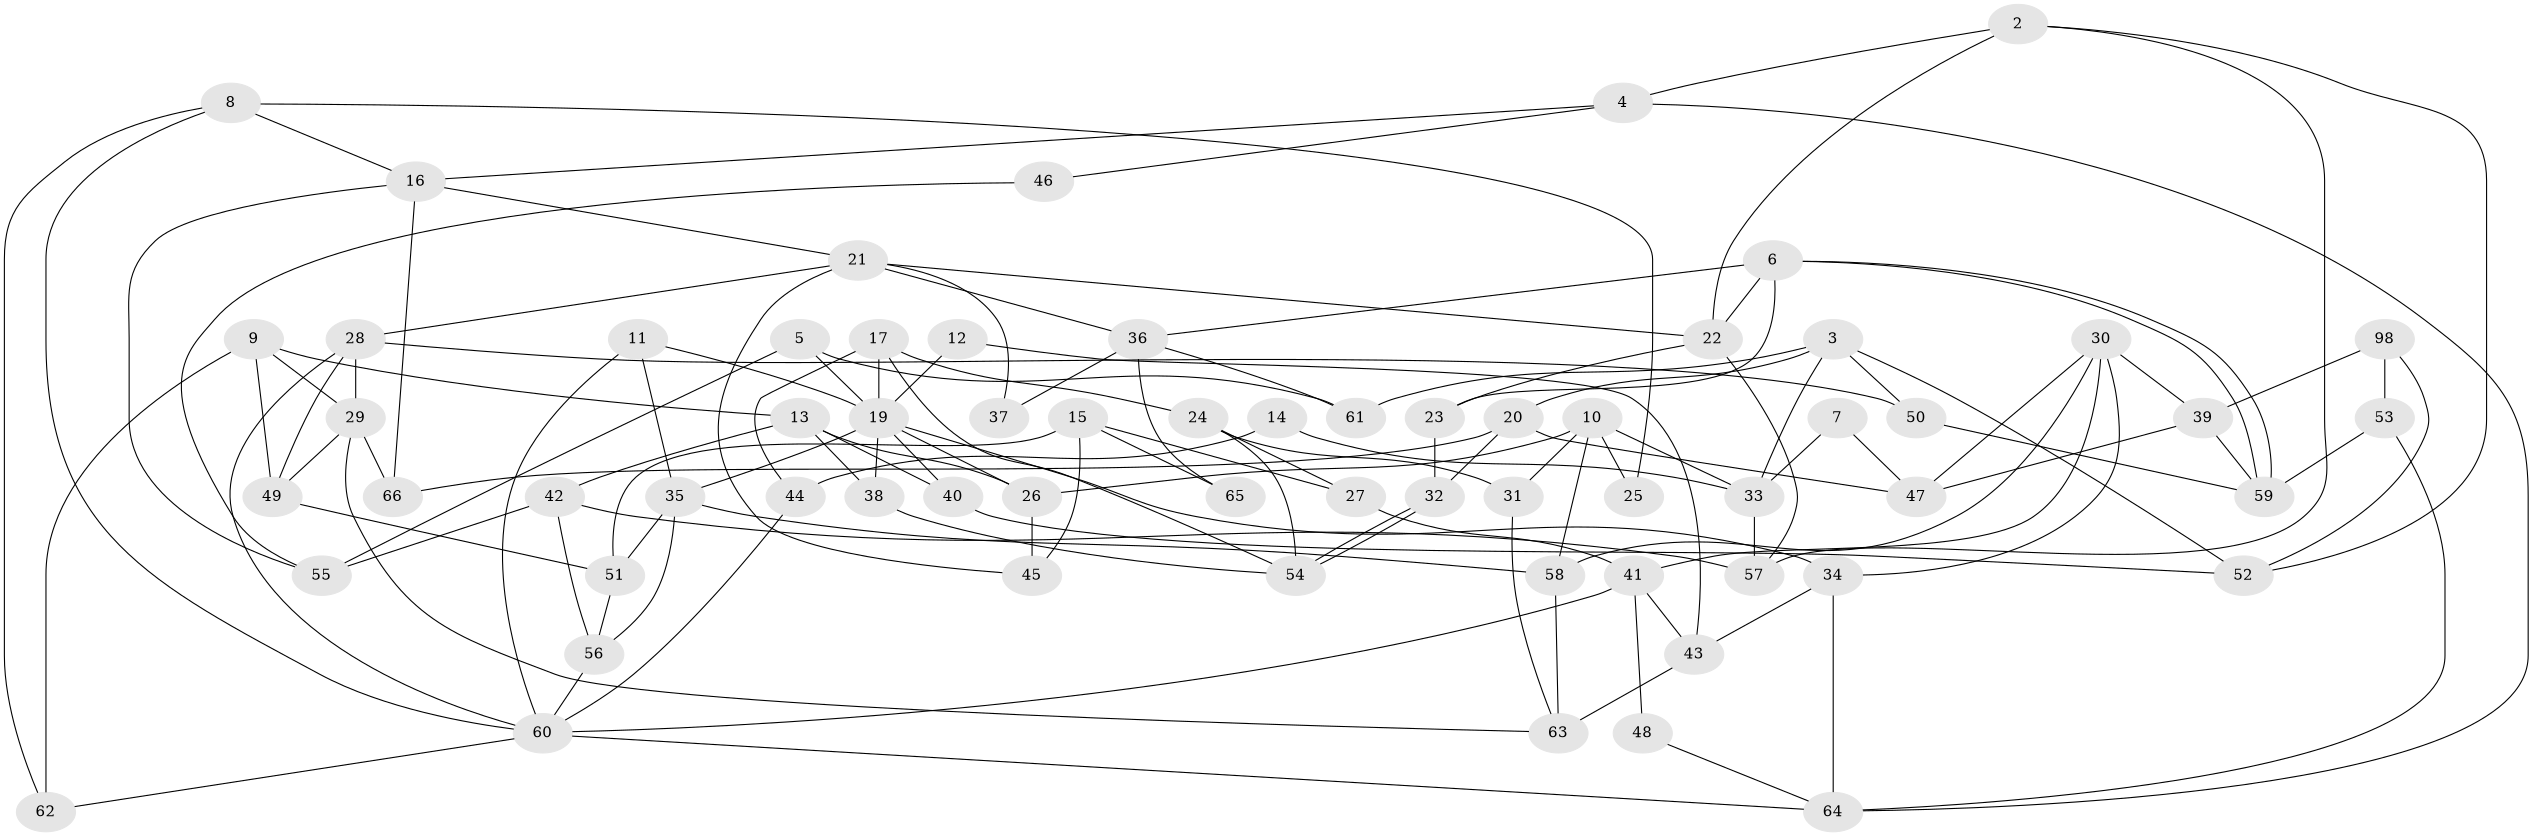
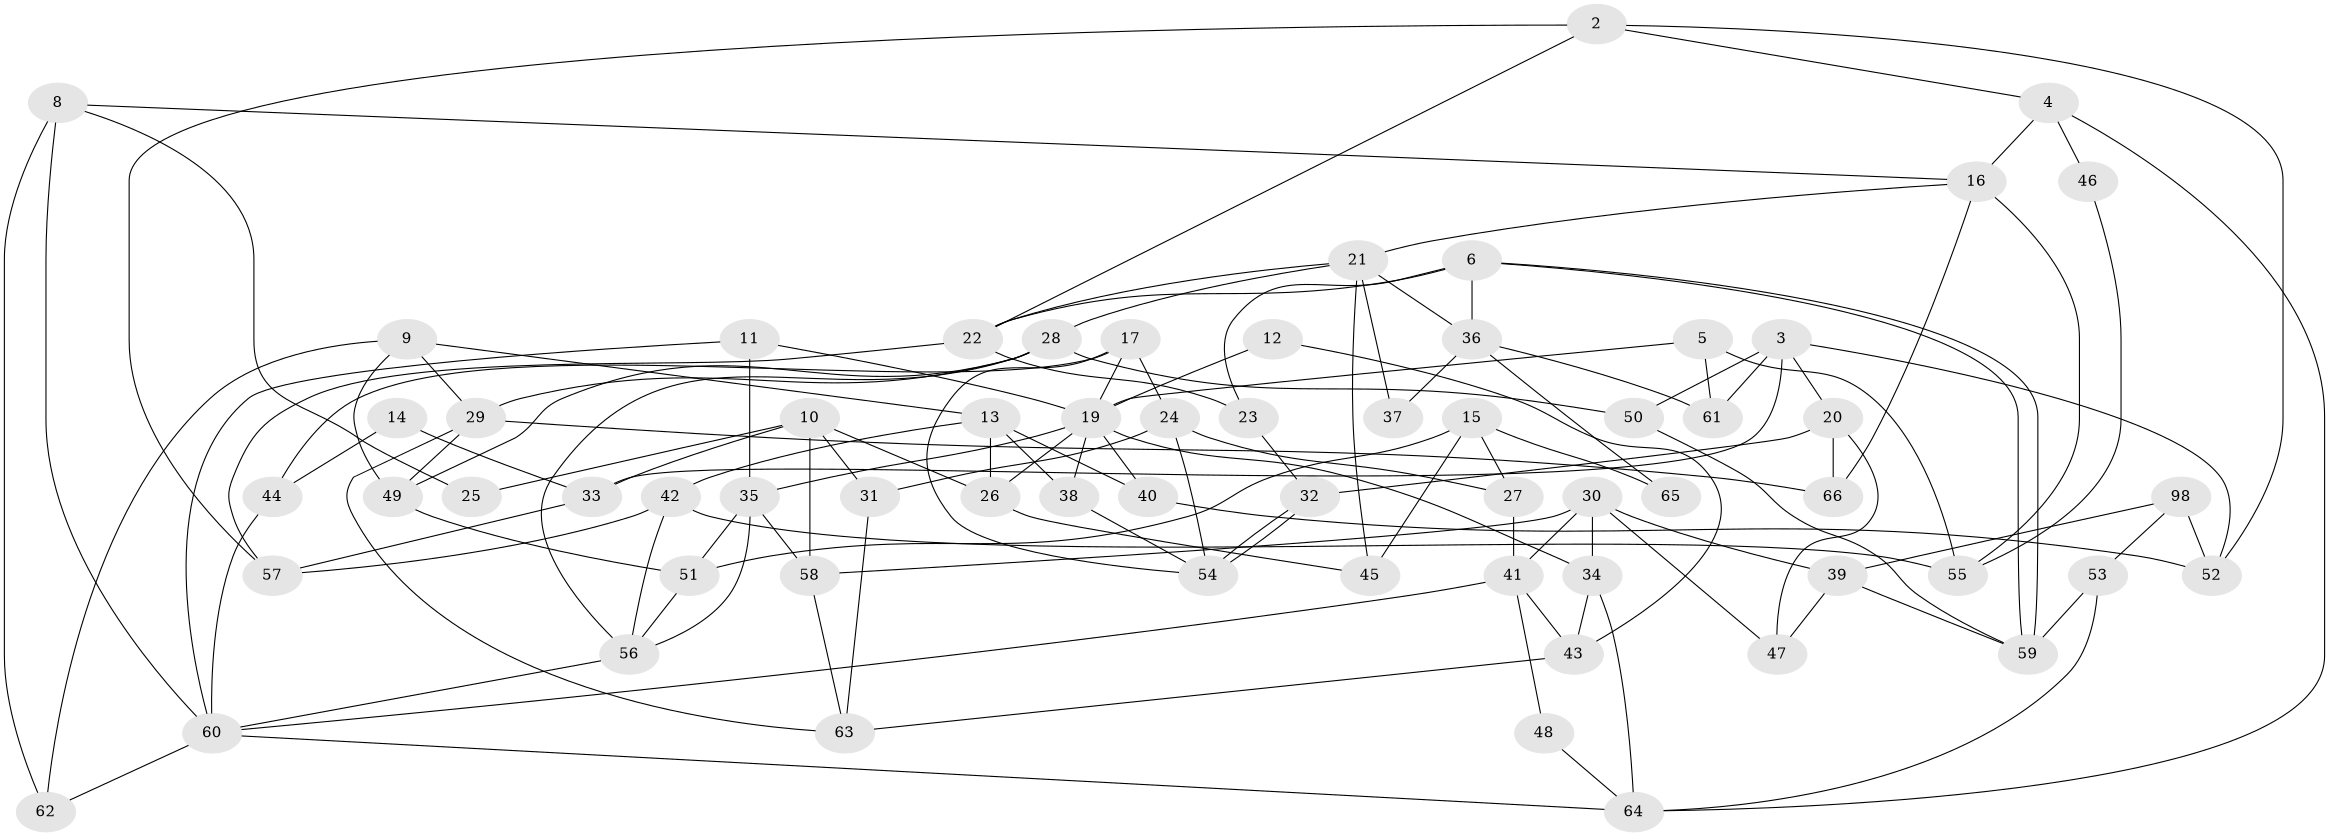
(1838, 418) -> none
(272, 586) -> (667, 389)
